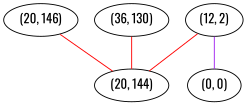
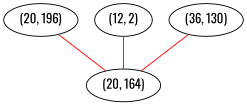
(41, 20) -> (41, 20)
(132, 85) -> (123, 85)
(214, 85) -> none
